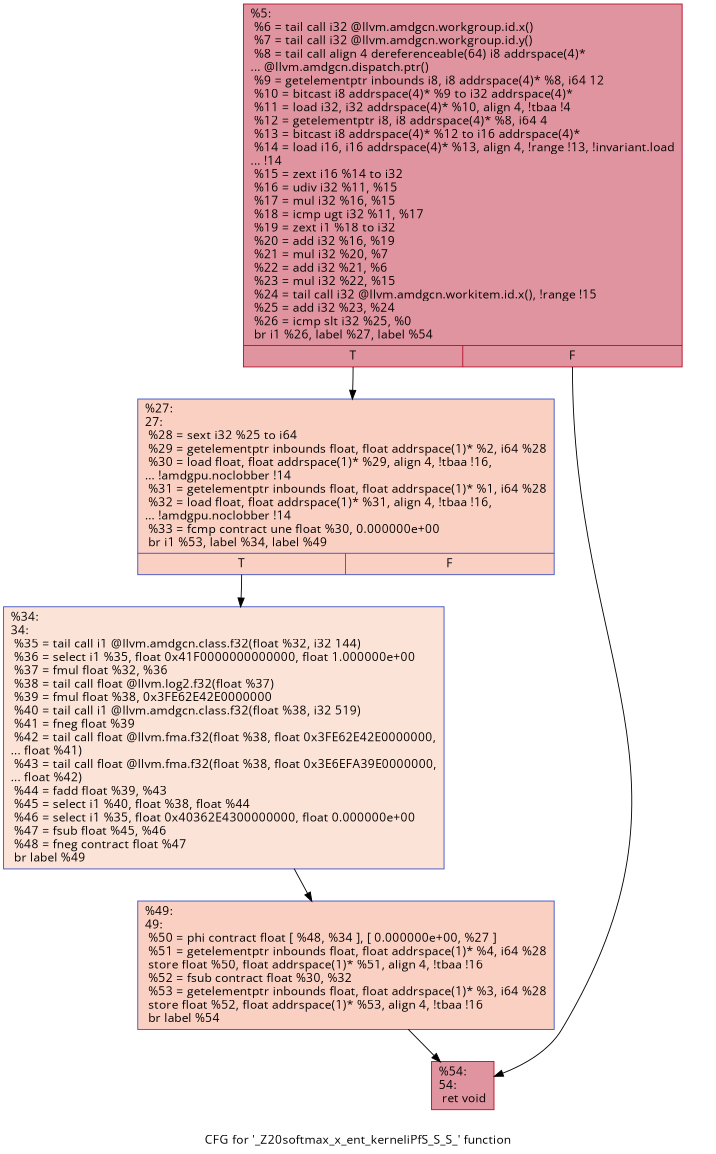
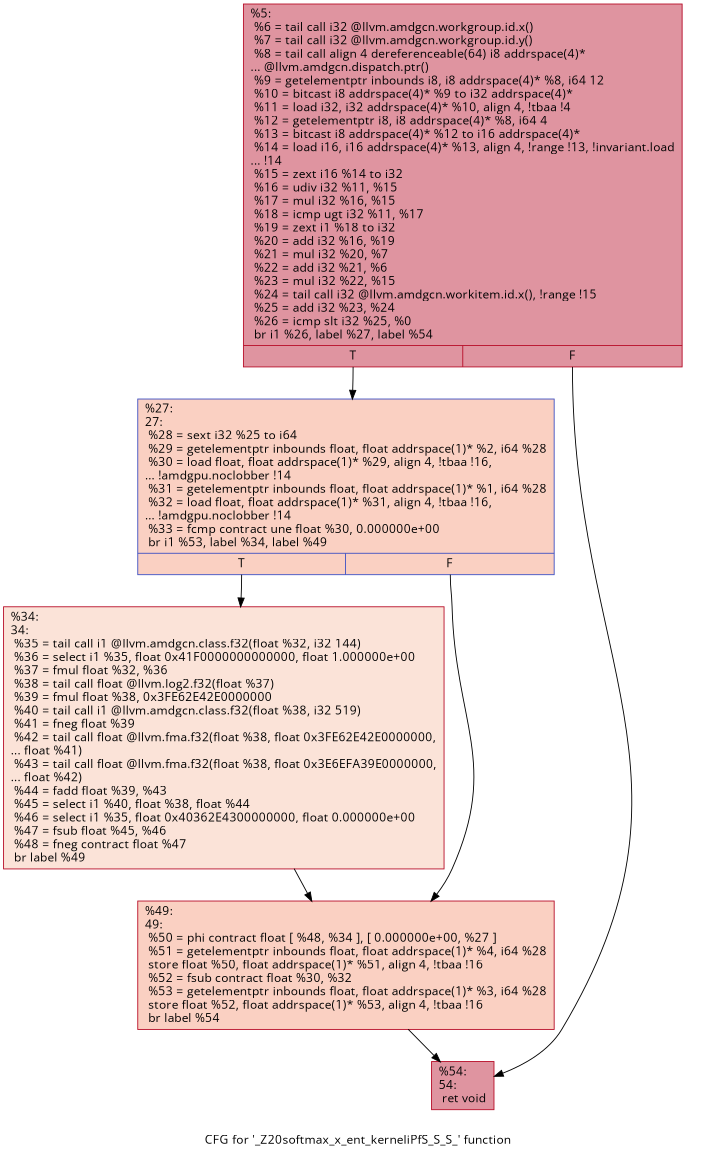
(224, 738) -> (224, 738)
none -> (470, 738)
(346, 965) -> (346, 965)
